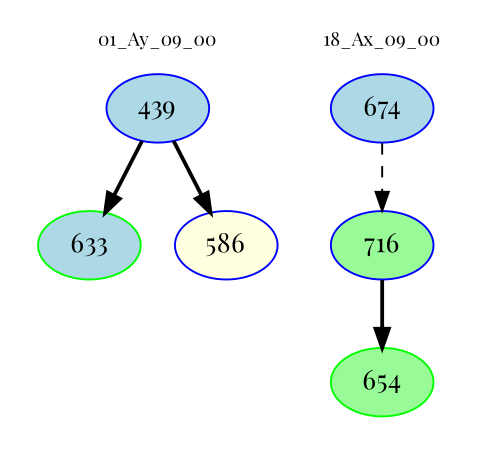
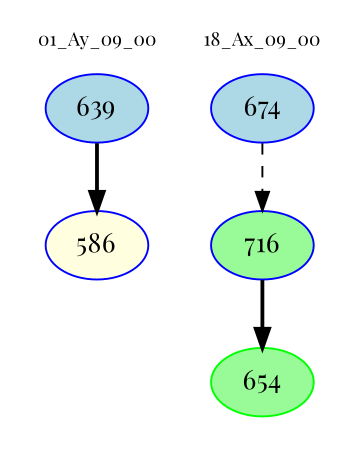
(158, 108) -> (97, 108)
(89, 245) -> none
